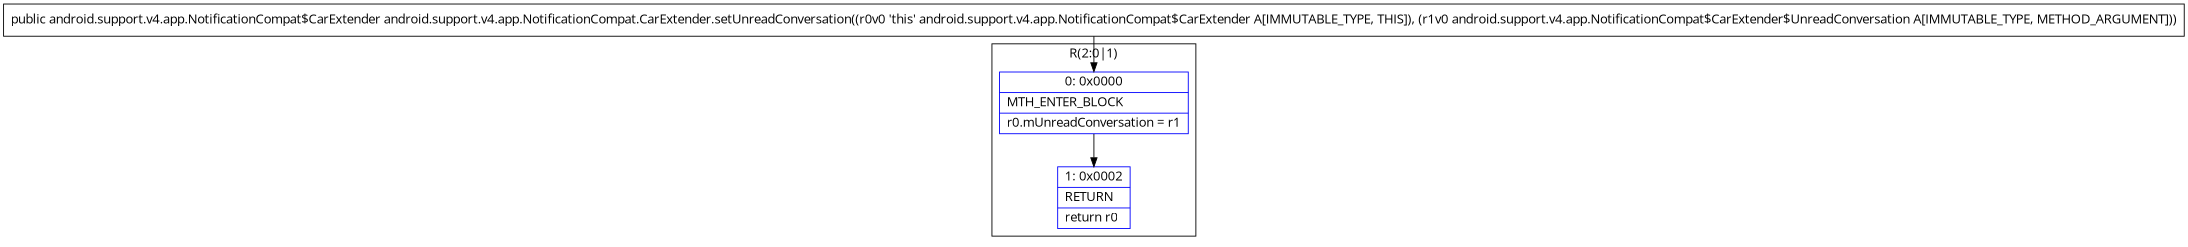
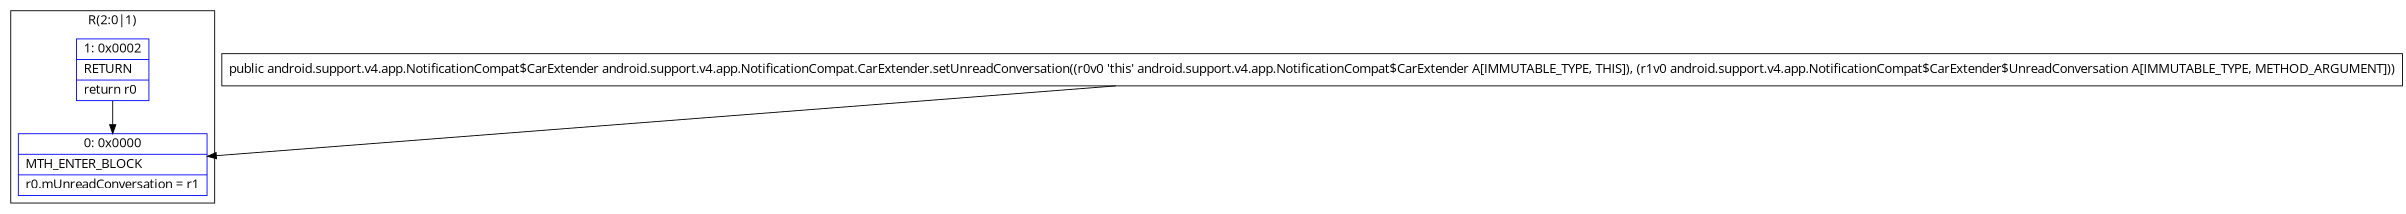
(1094, 146) -> (113, 113)
